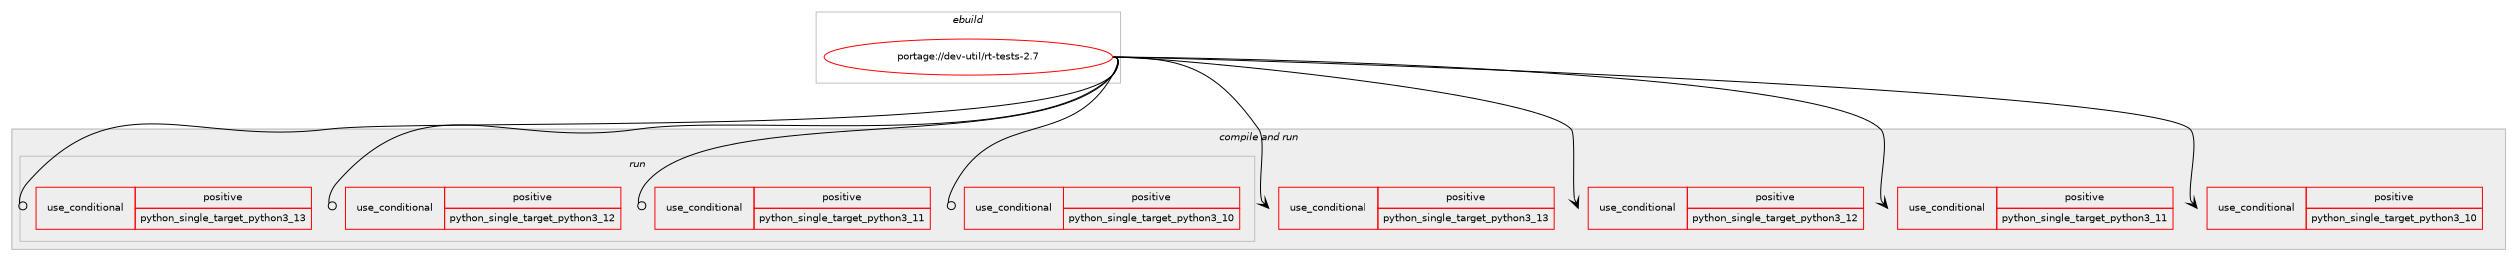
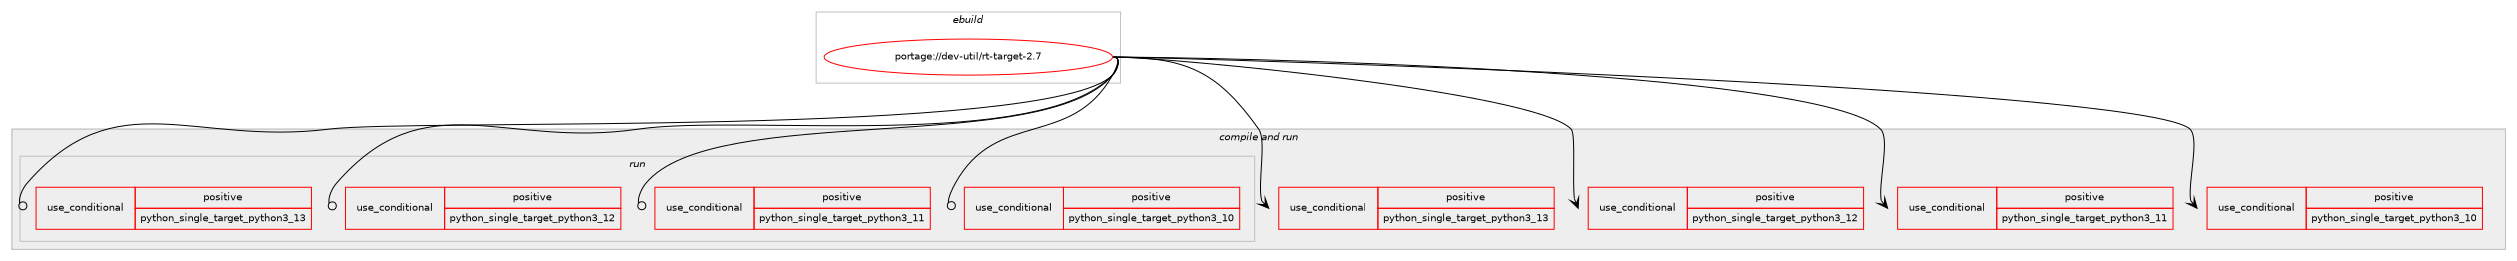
(968, 57) -> (968, 57)
